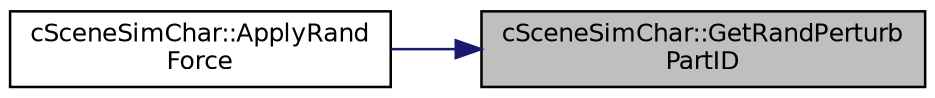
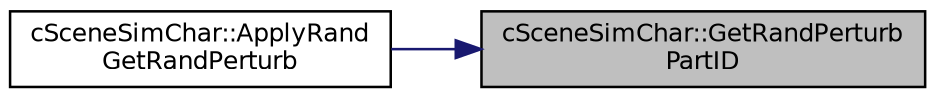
(200, 49) -> (200, 49)
